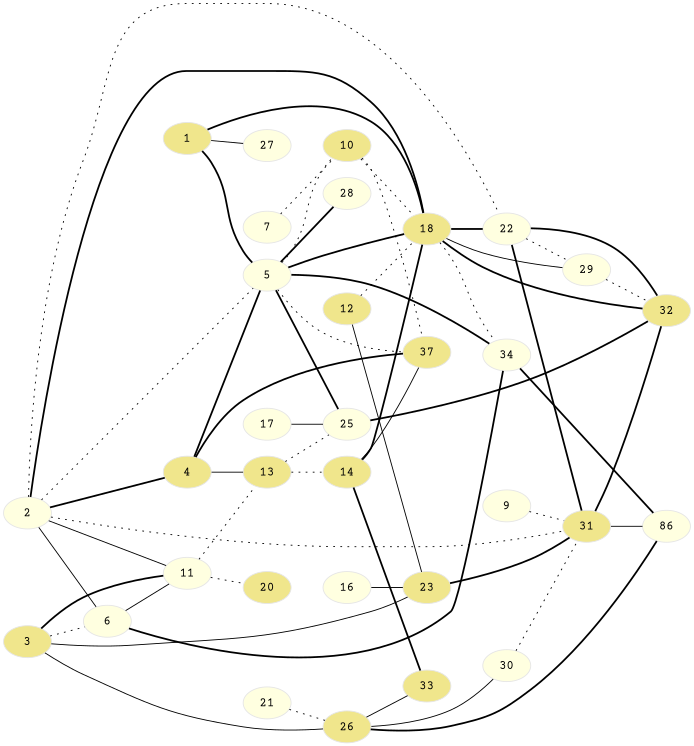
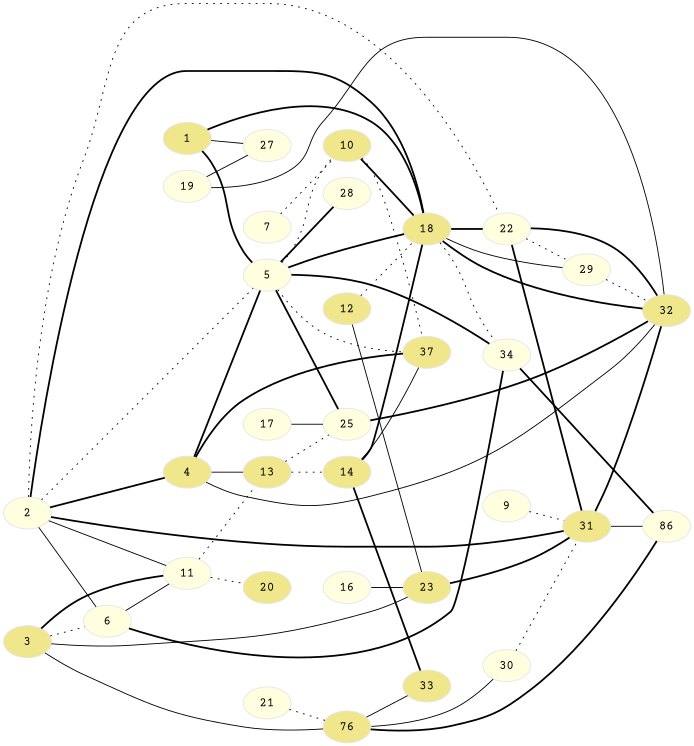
none -> (187, 186)
(387, 187) -> (387, 187)
none -> (451, 471)
(307, 546) -> (307, 546)
(347, 727) -> (347, 727)
